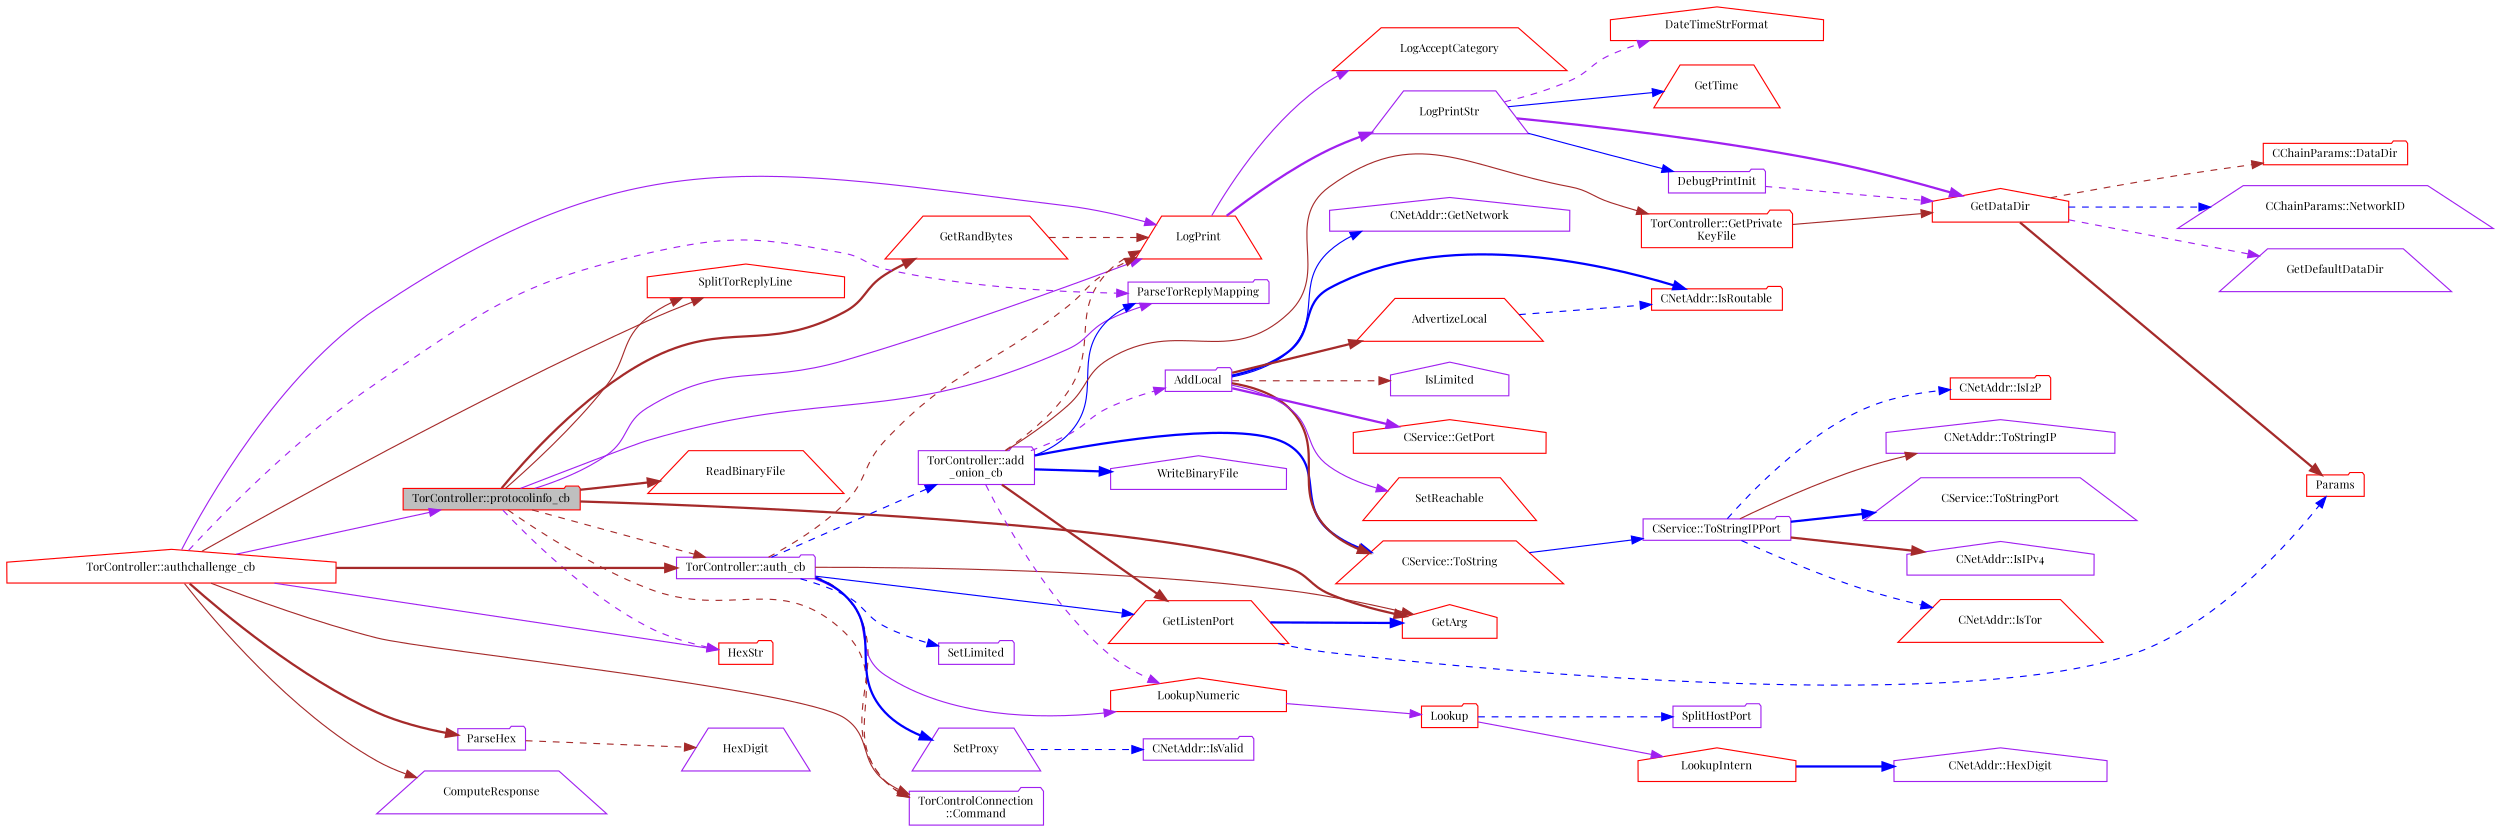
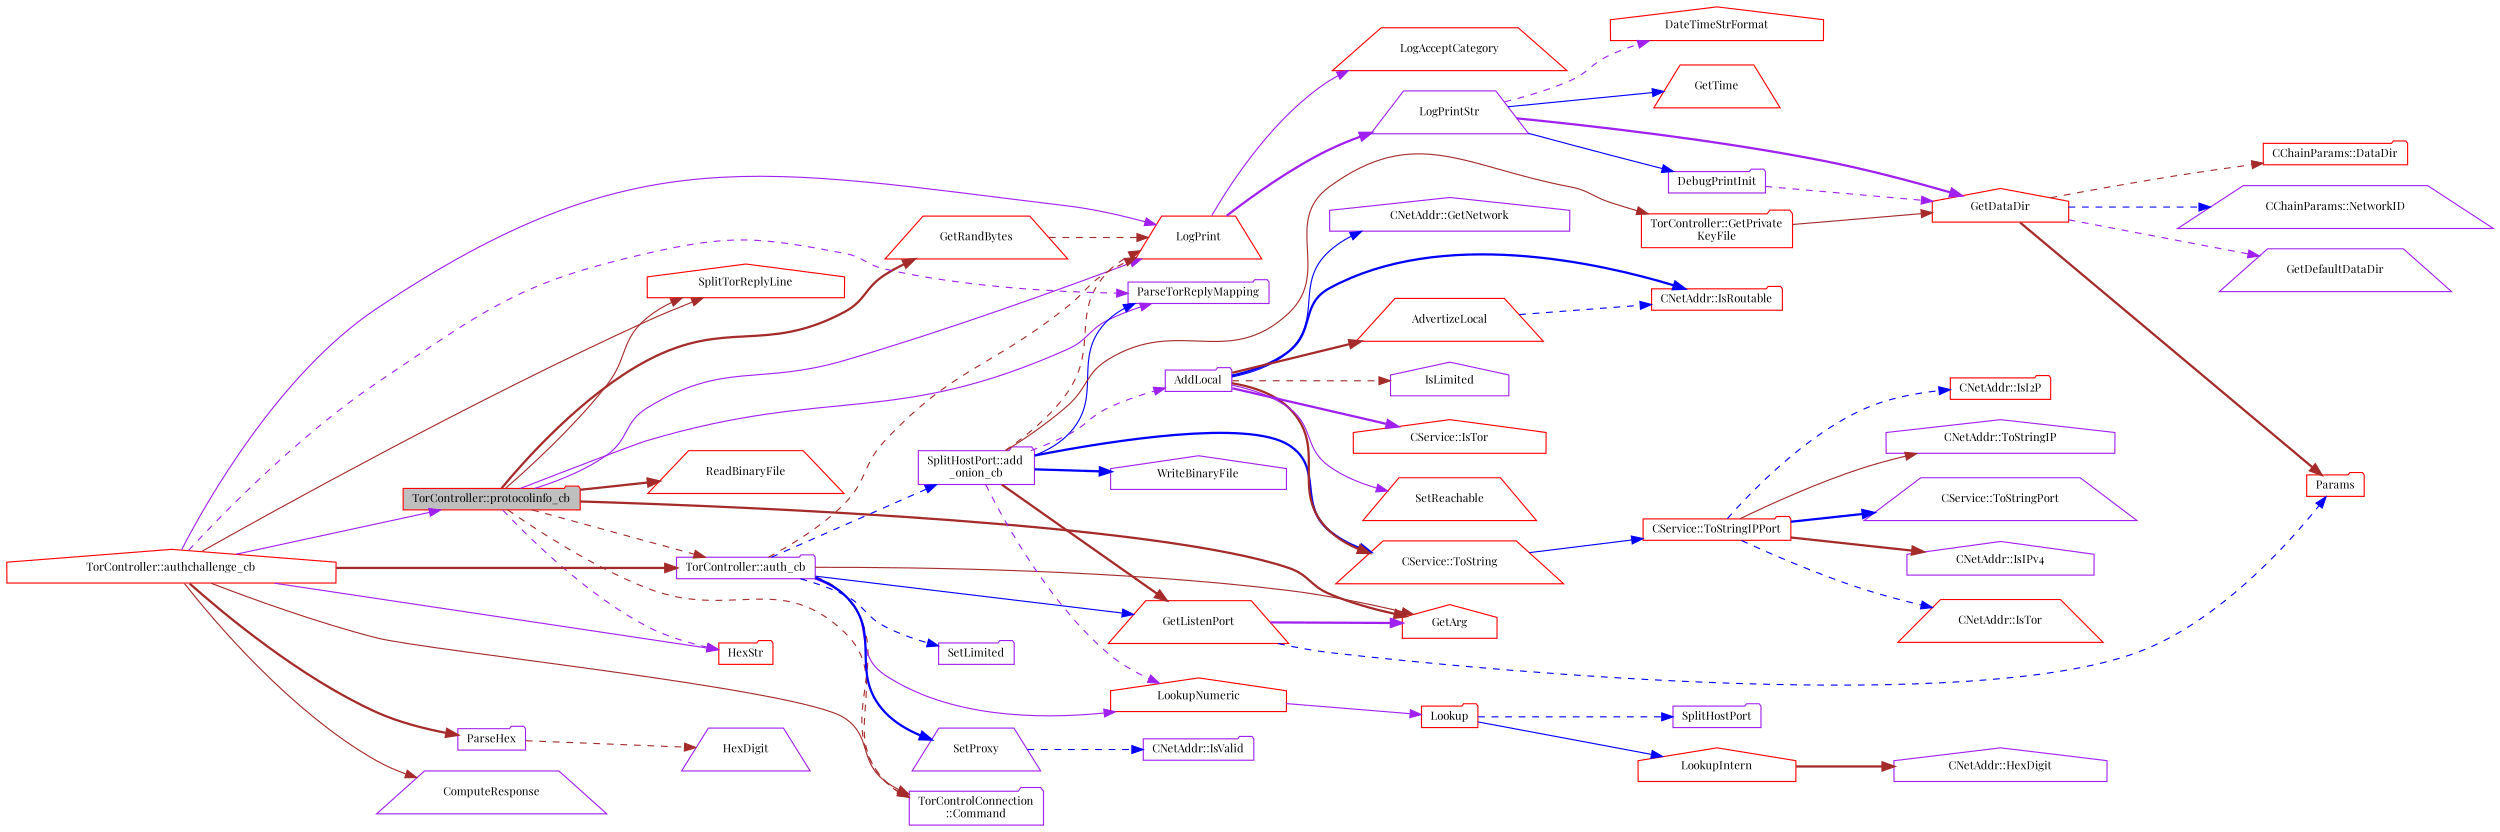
(1450, 438) -> (1450, 438)
(976, 468) -> (976, 468)
(1717, 530) -> (1717, 530)
(1330, 623) -> (1330, 623)
(1565, 738) -> (1565, 738)
(1839, 766) -> (1839, 766)
